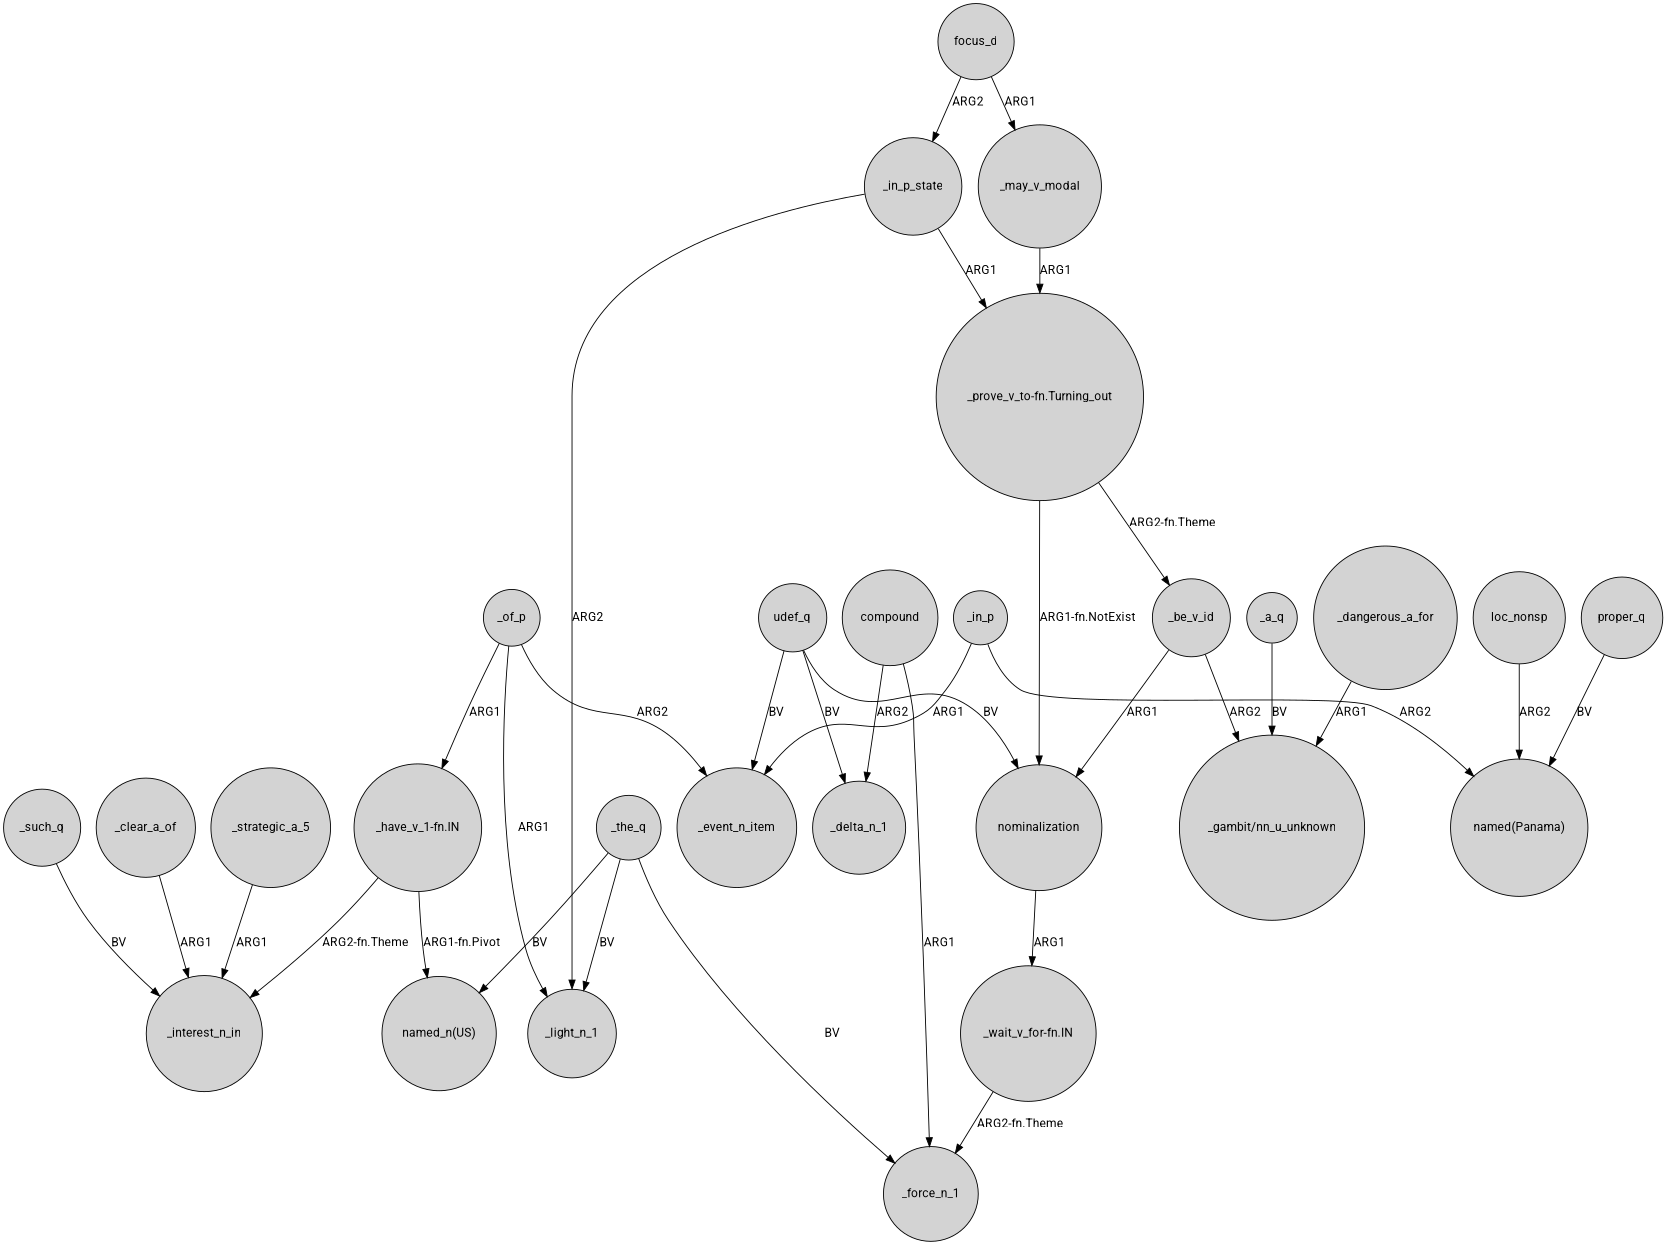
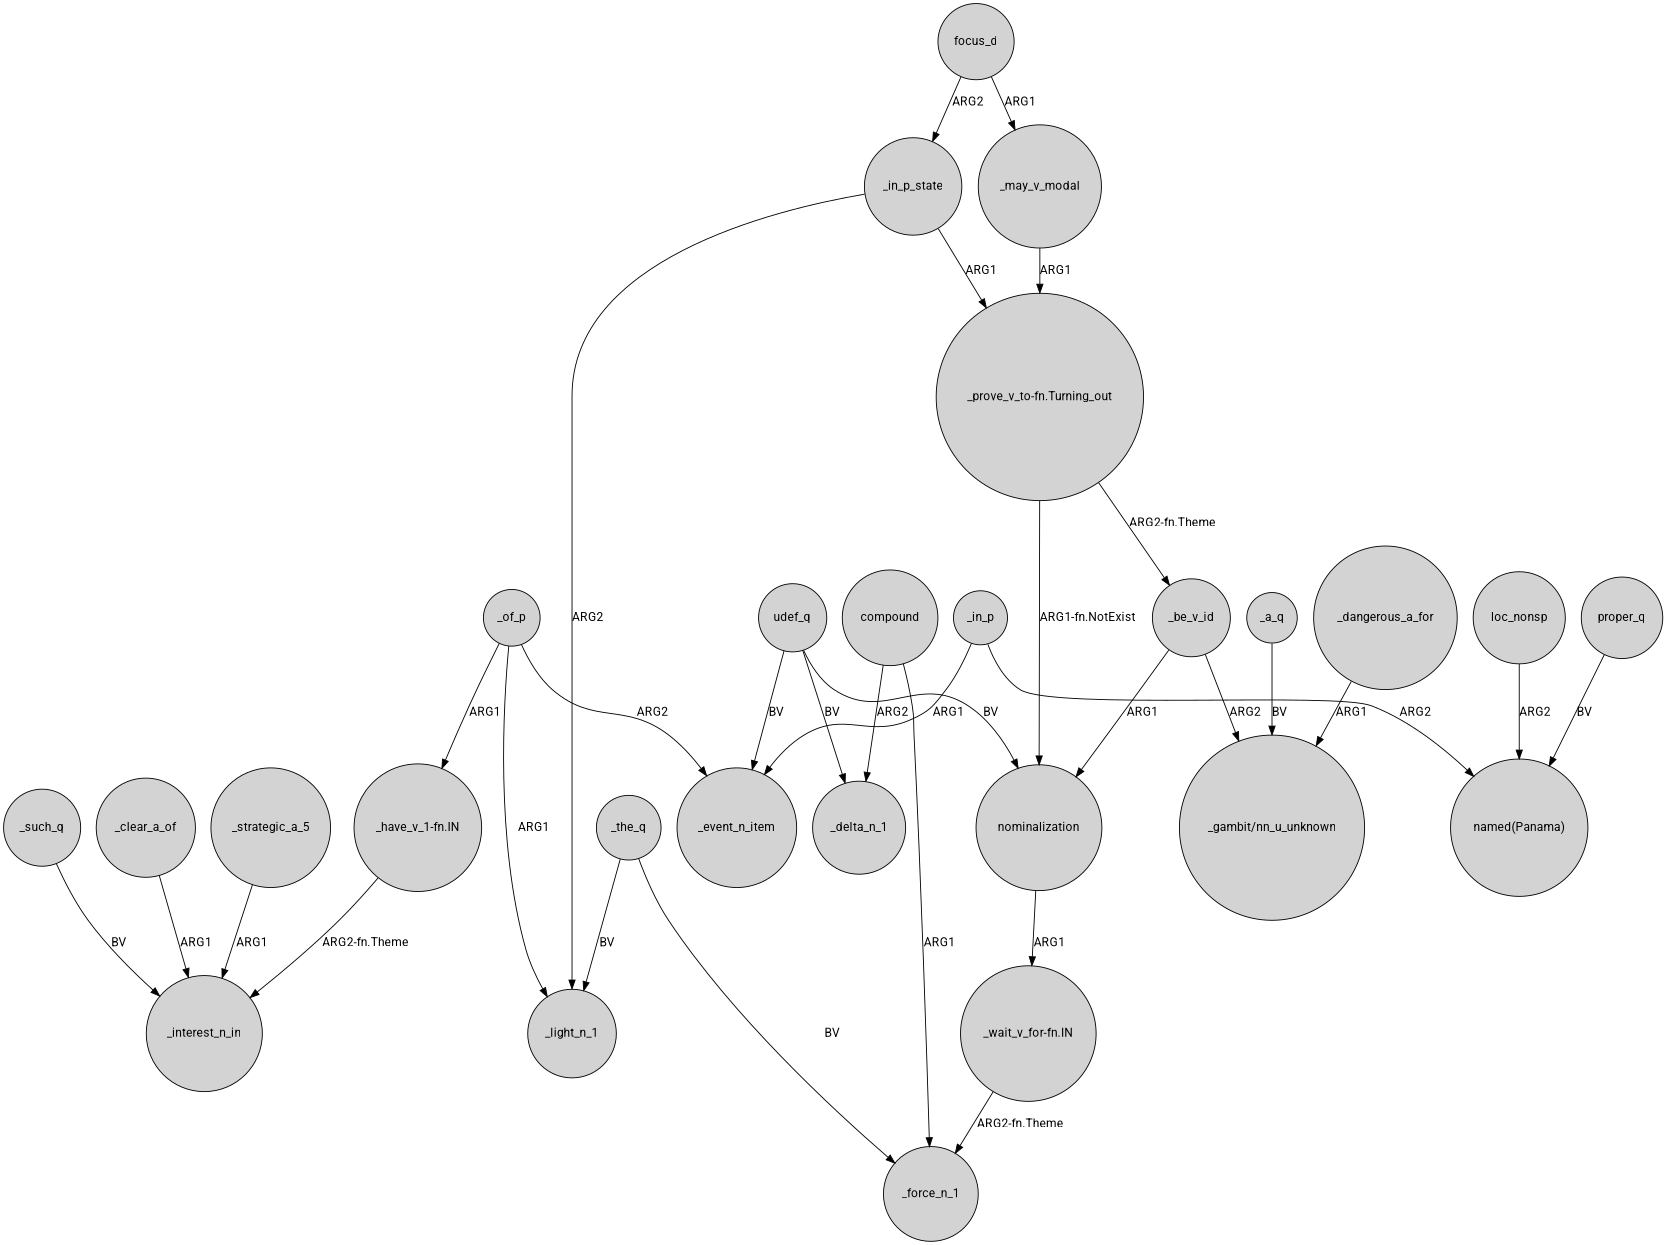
(439, 1034) -> none
